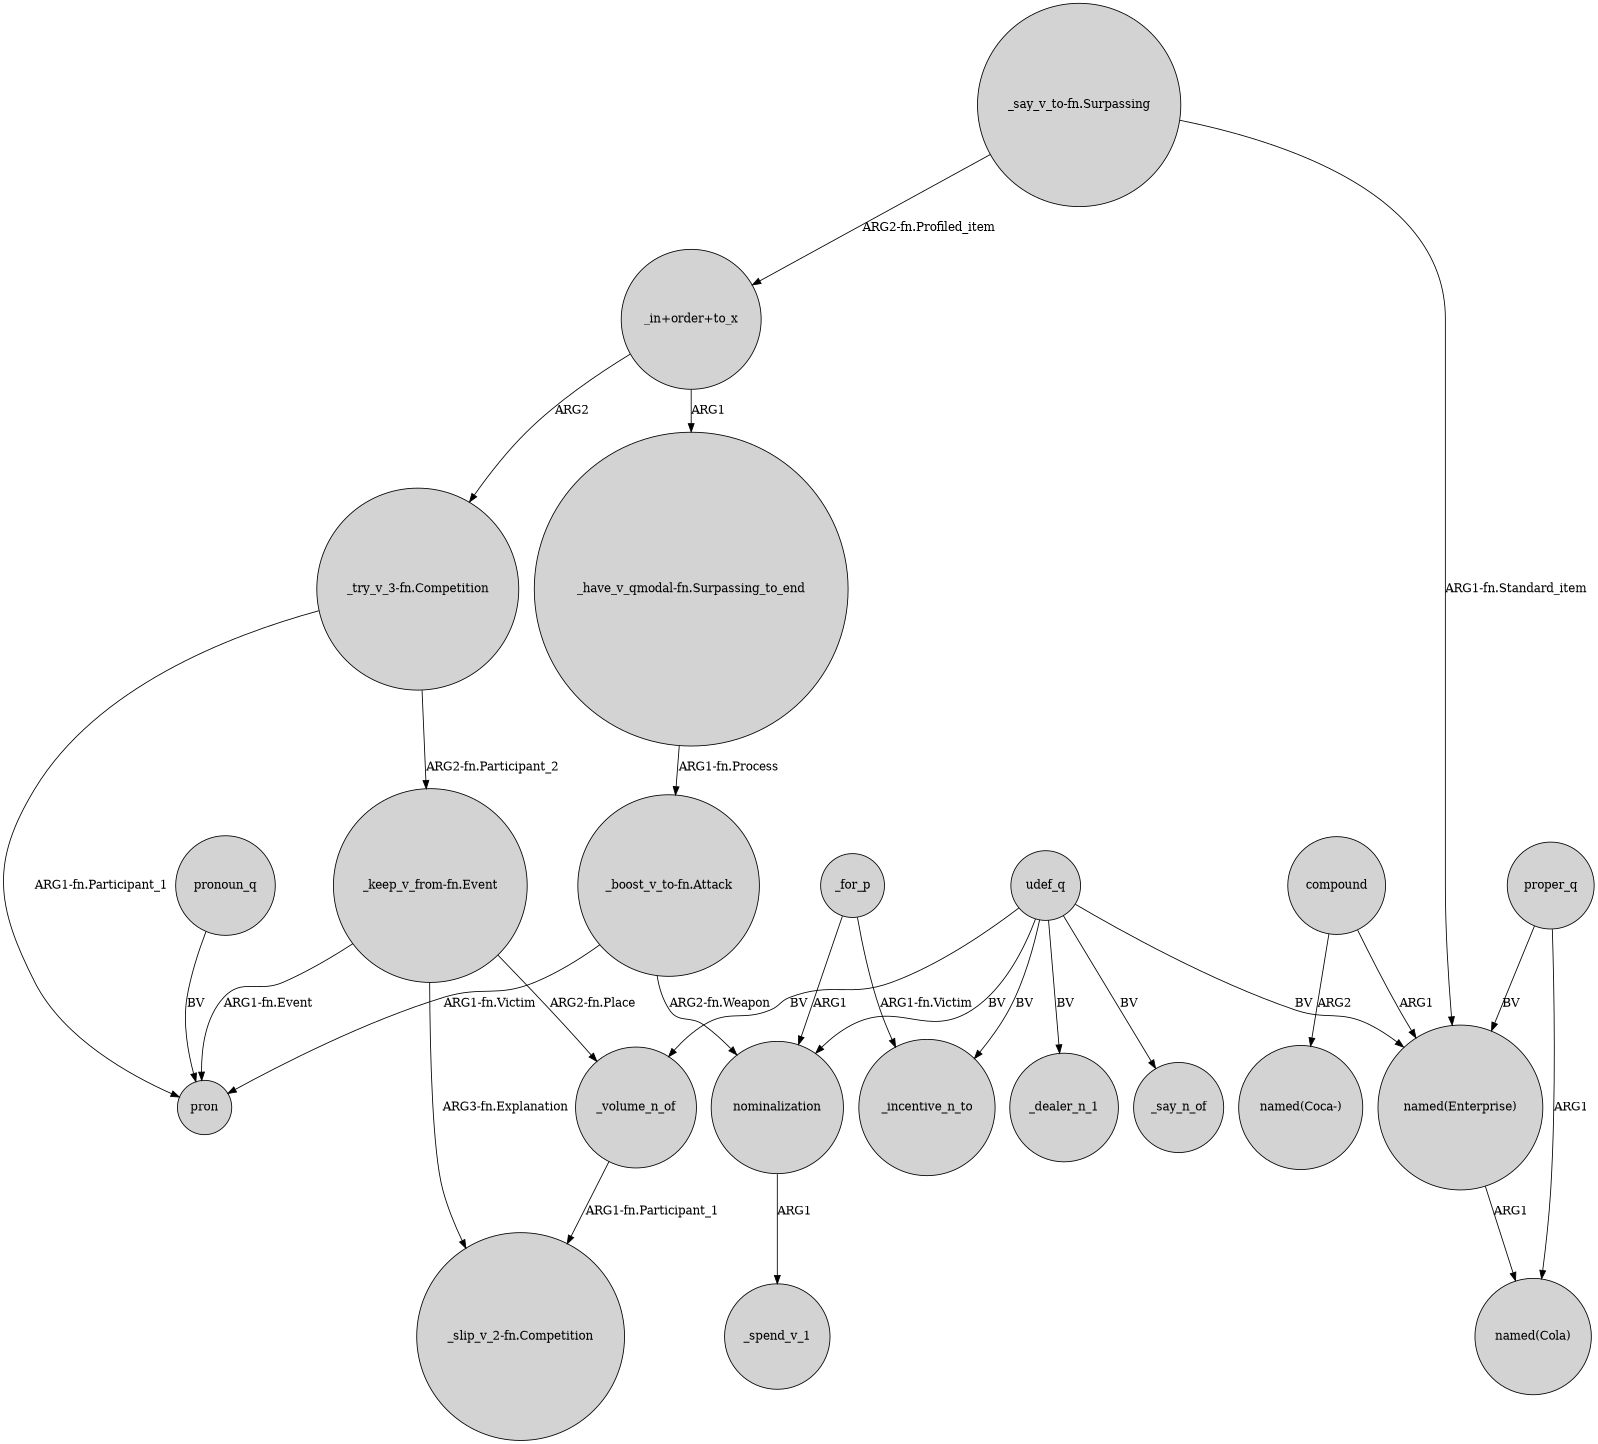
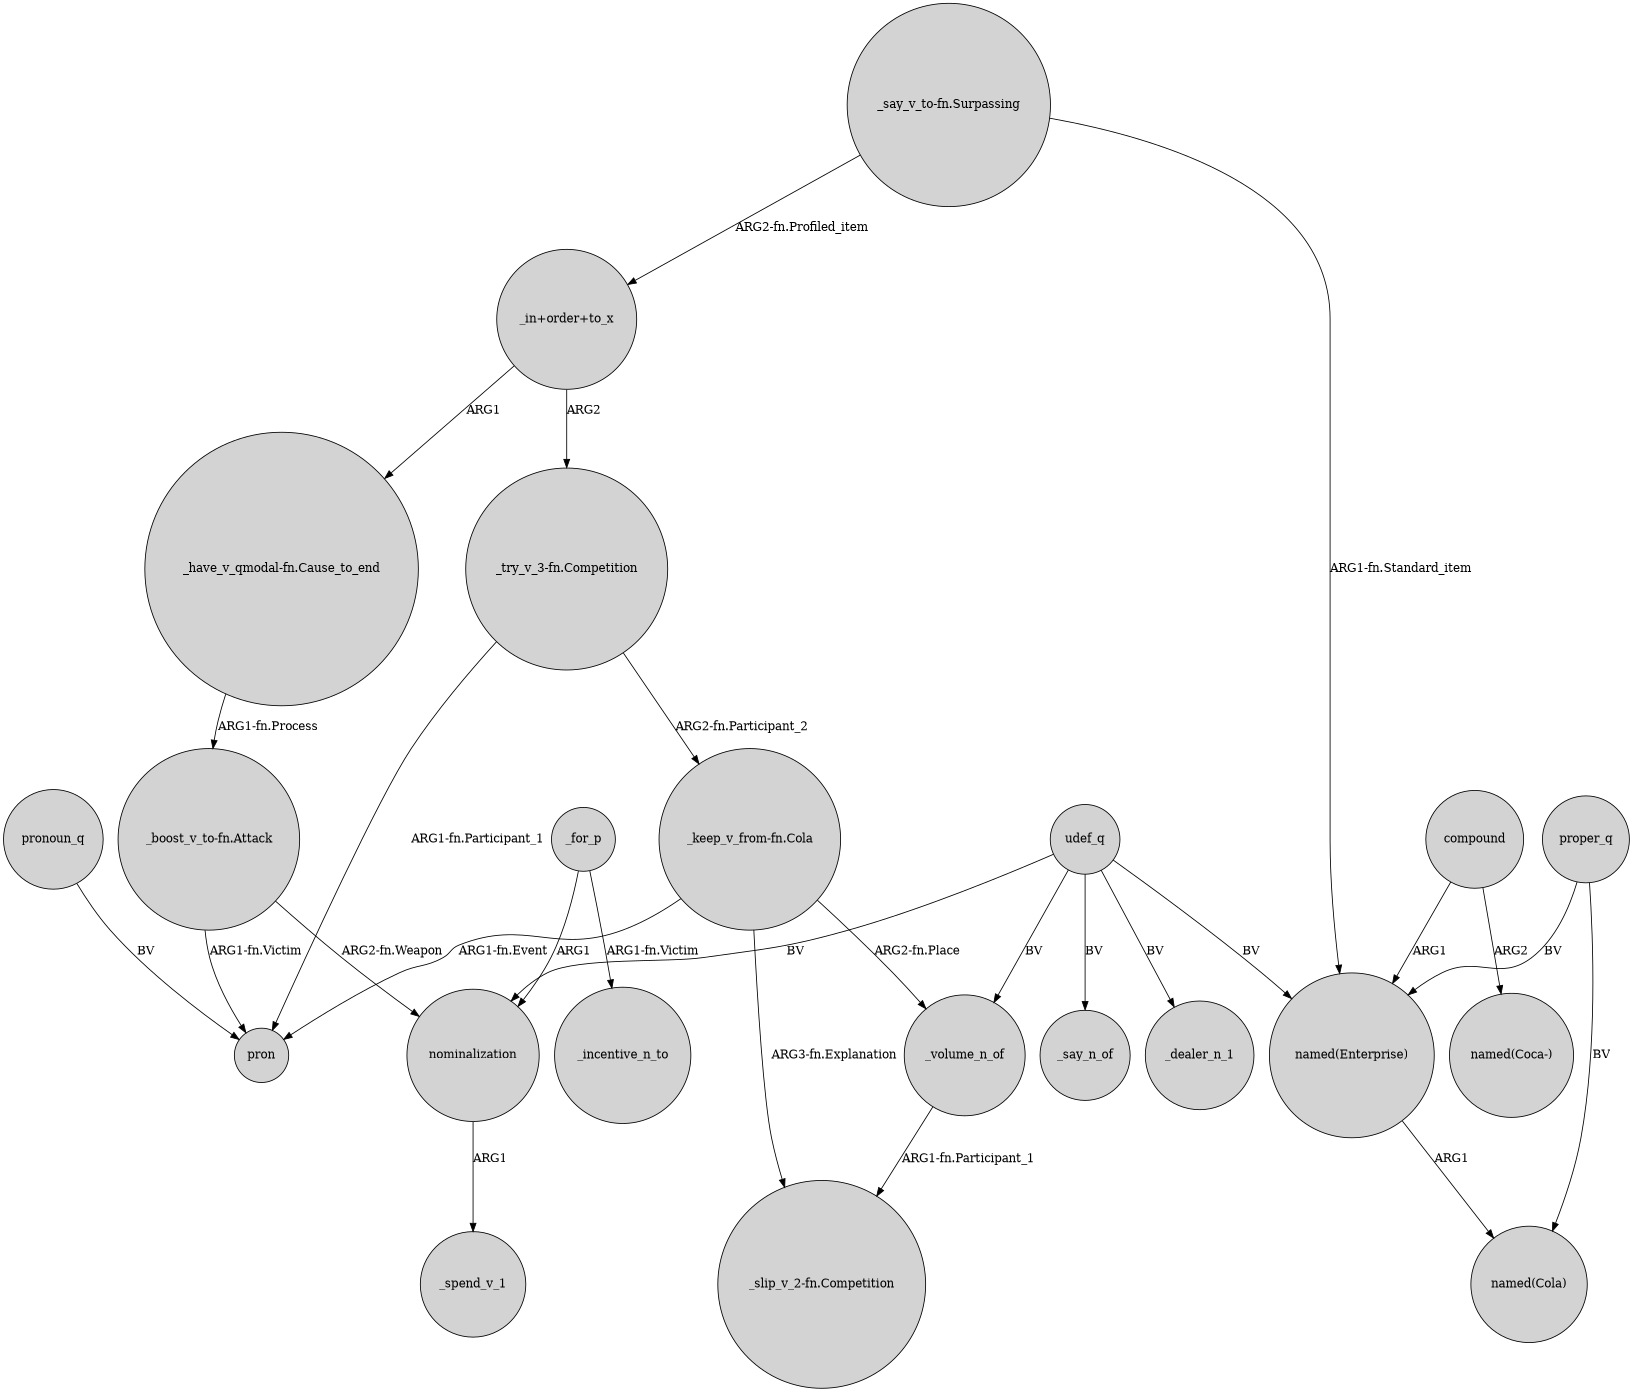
(691, 589) -> (282, 569)
(430, 886) -> (750, 839)
(1018, 990) -> none
(1571, 1108) -> (1601, 1055)
